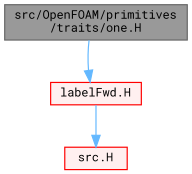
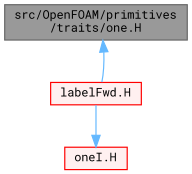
(88, 55) -> (104, 67)
(96, 158) -> (96, 158)
